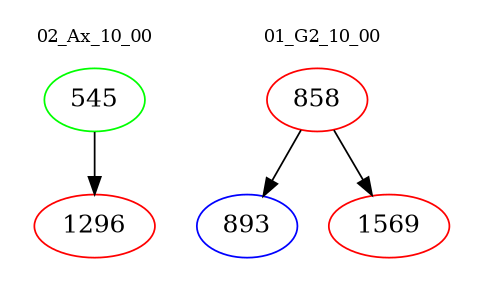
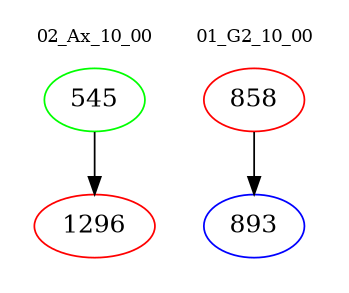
(389, 226) -> none
